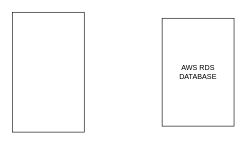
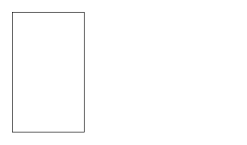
(198, 72) -> none
